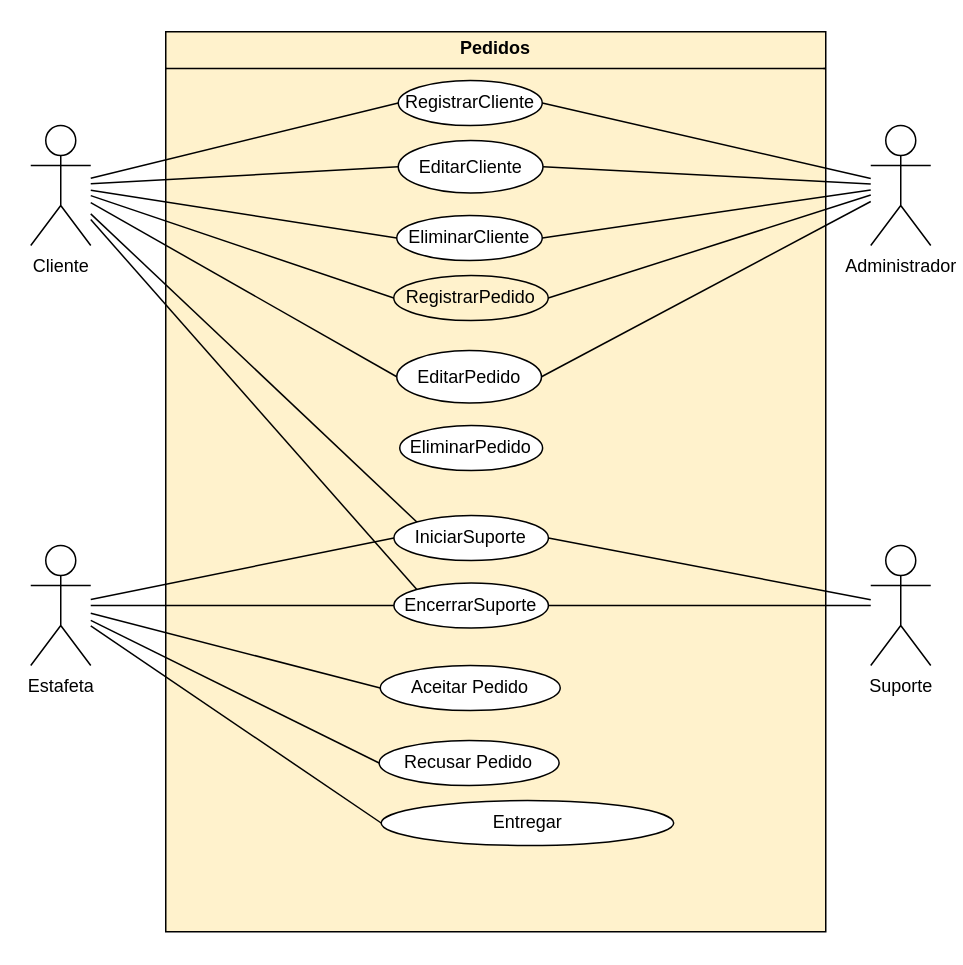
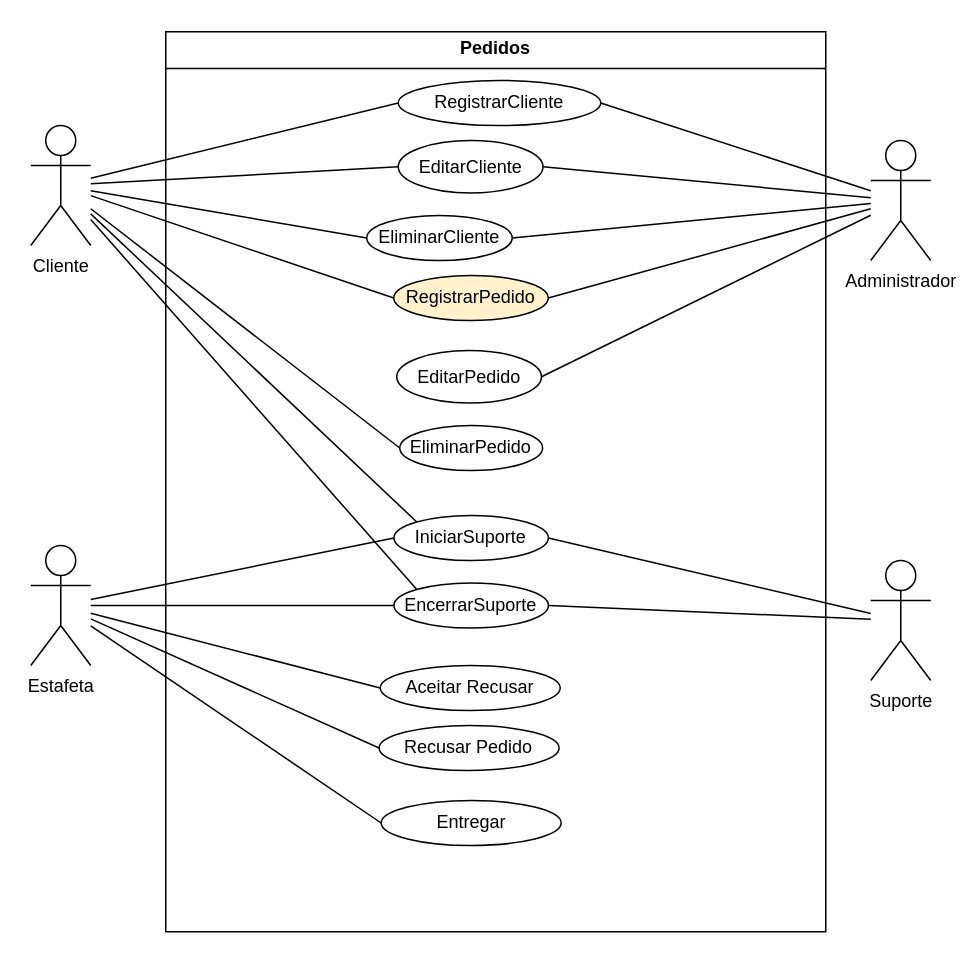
(470, 103) -> (500, 103)
(901, 185) -> (901, 200)
(470, 238) -> (440, 238)
(244, 289) -> none
none -> (245, 328)
(496, 482) -> (496, 482)
(901, 605) -> (901, 620)
(470, 688) -> (470, 688)
(469, 763) -> (469, 748)
(527, 823) -> (471, 823)
